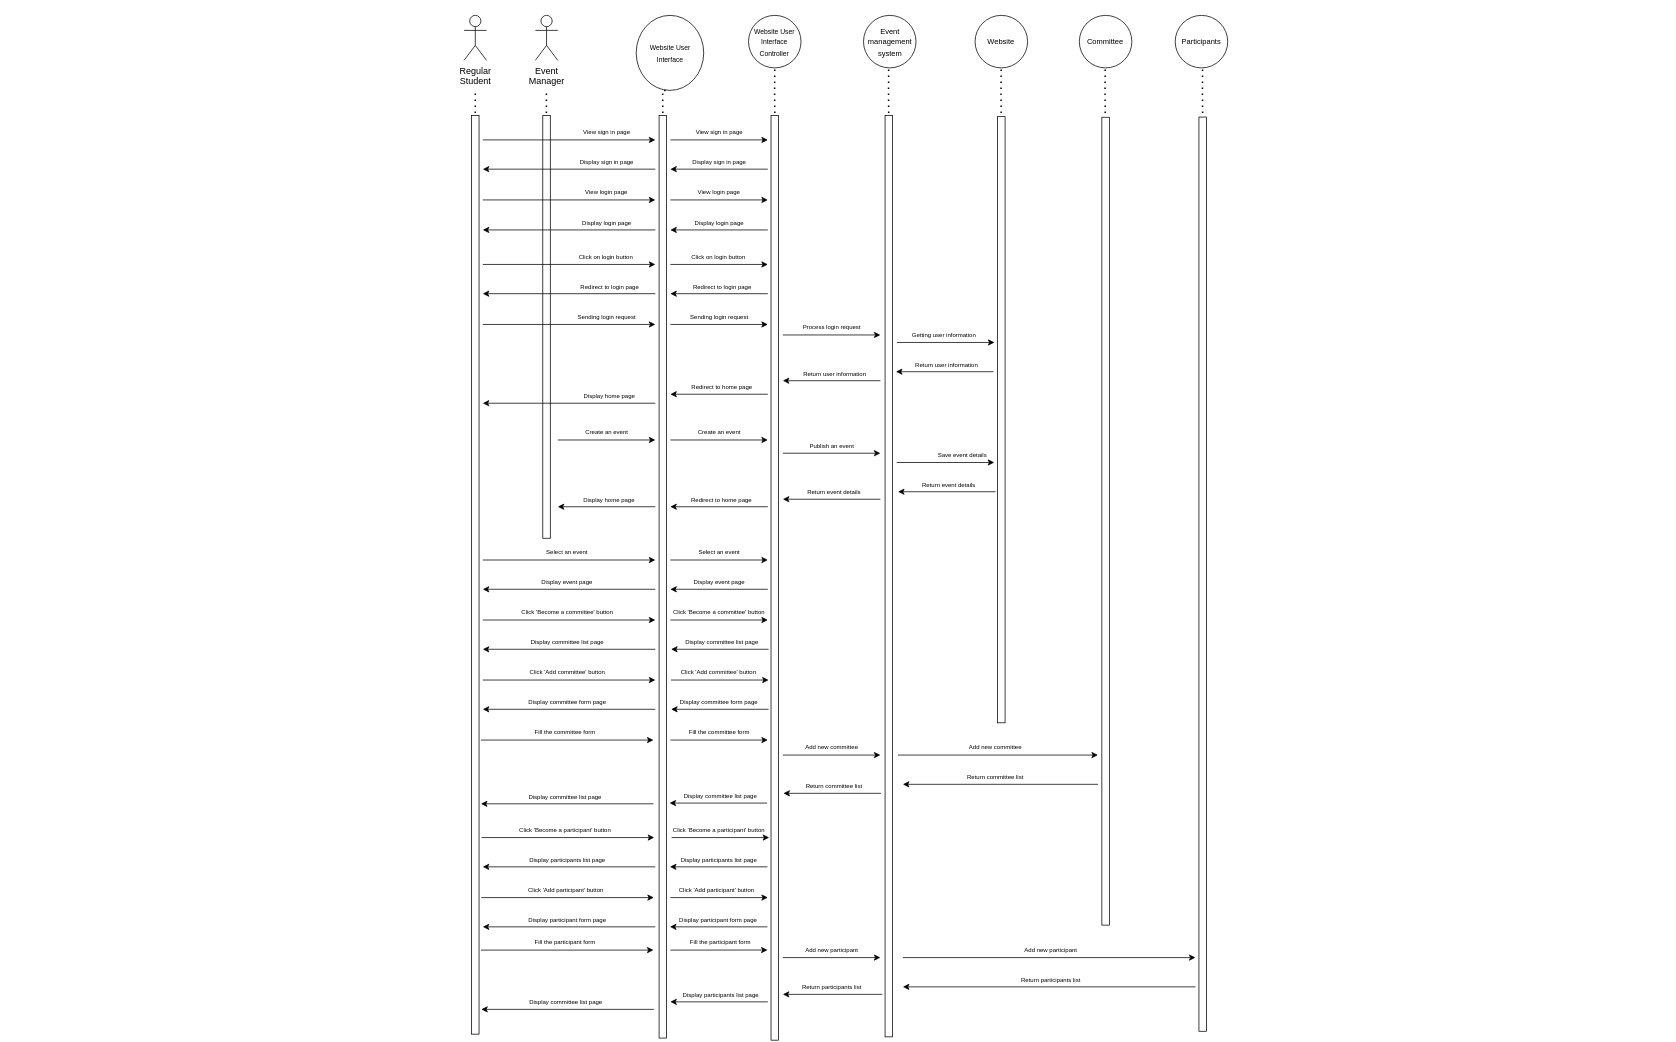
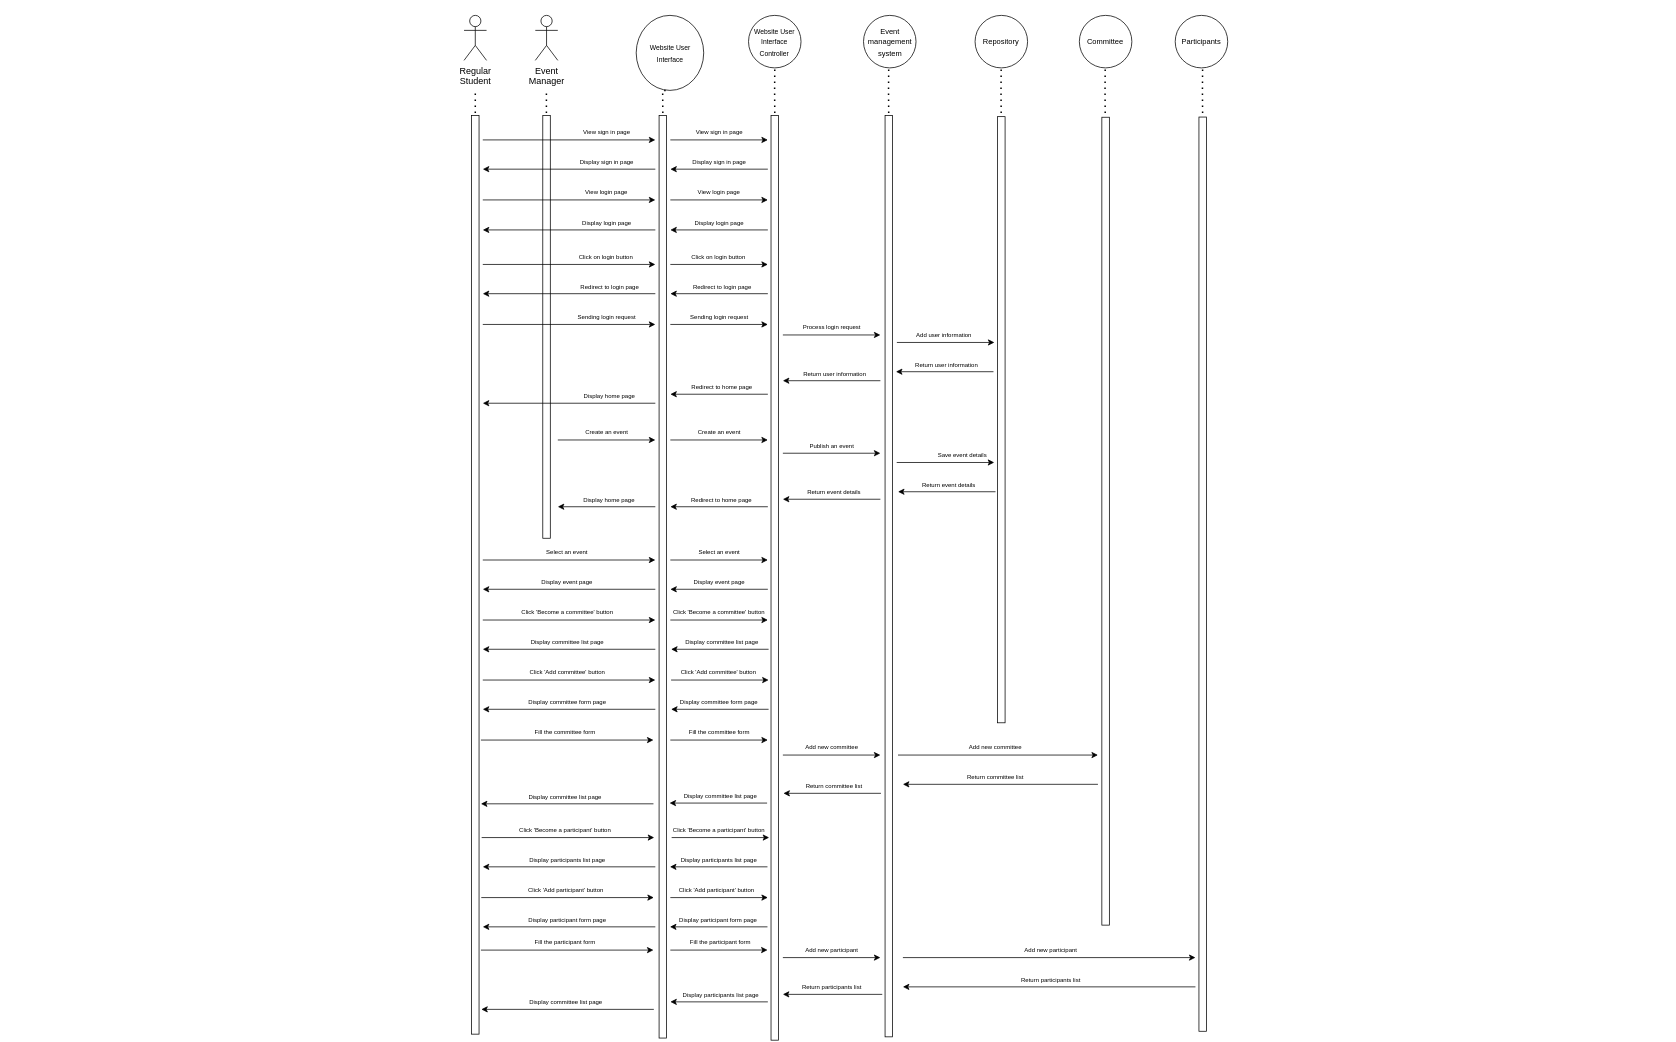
(1001, 42) -> (1001, 42)
(944, 334) -> (944, 334)
